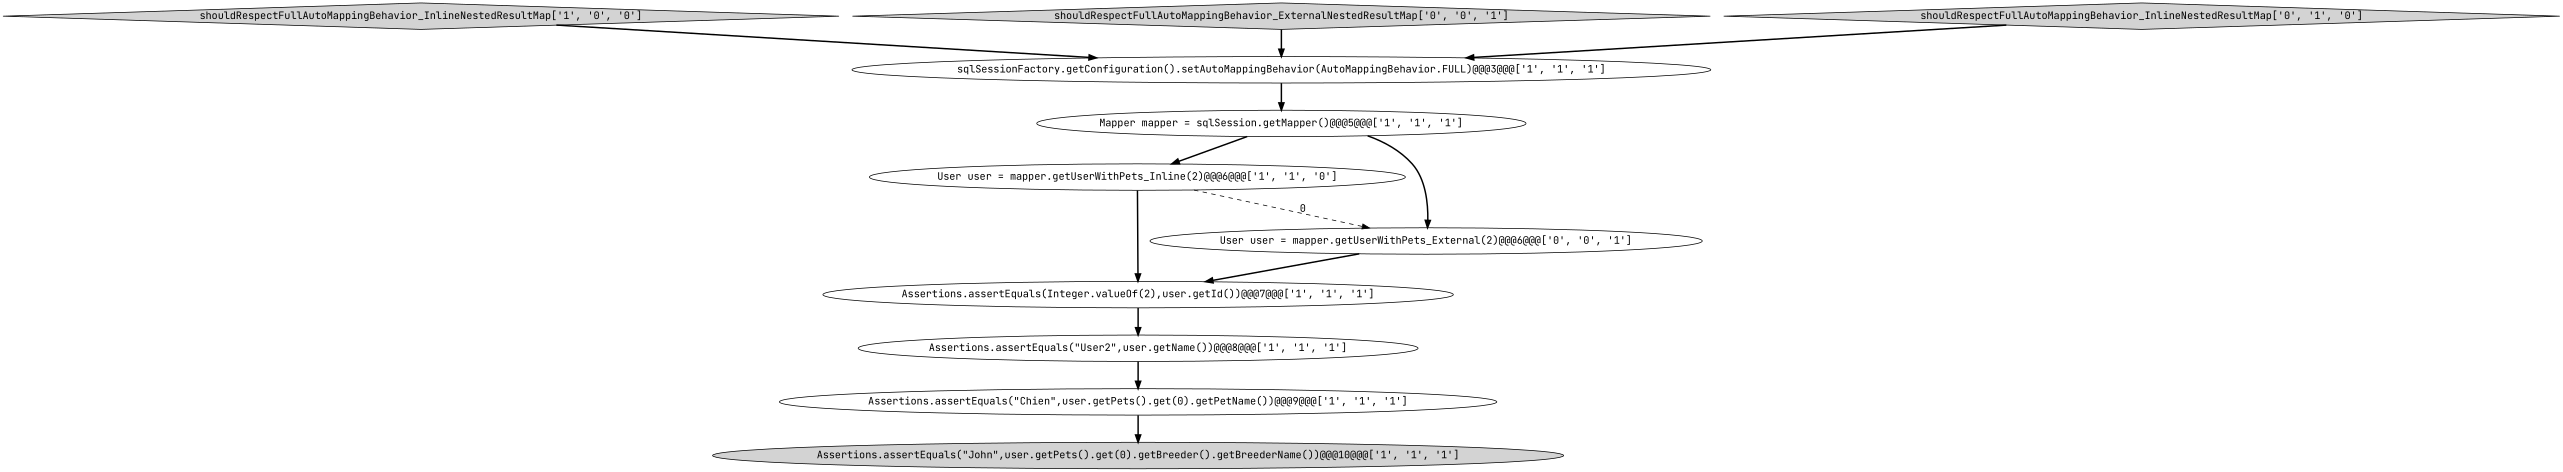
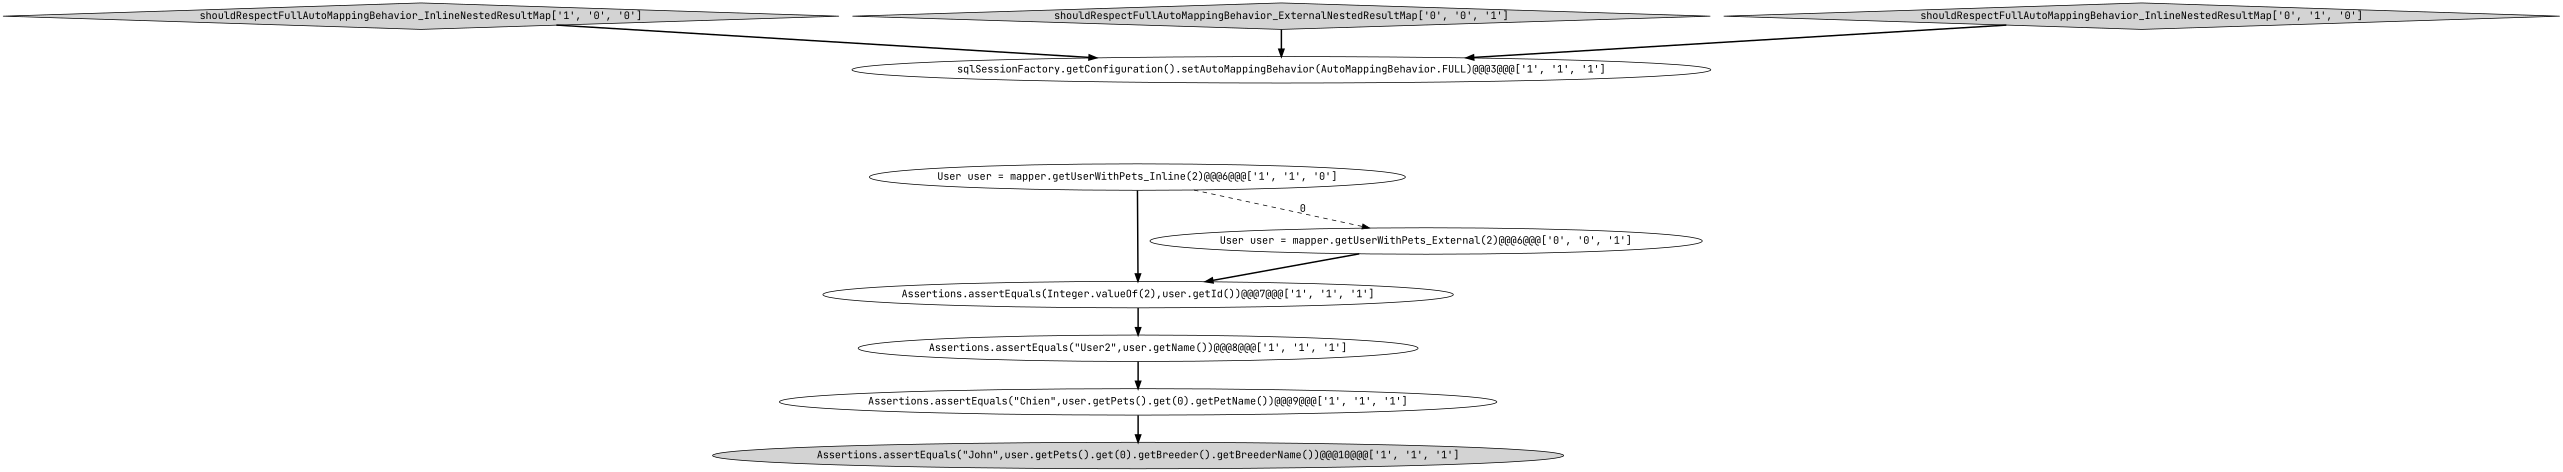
(1281, 123) -> none
